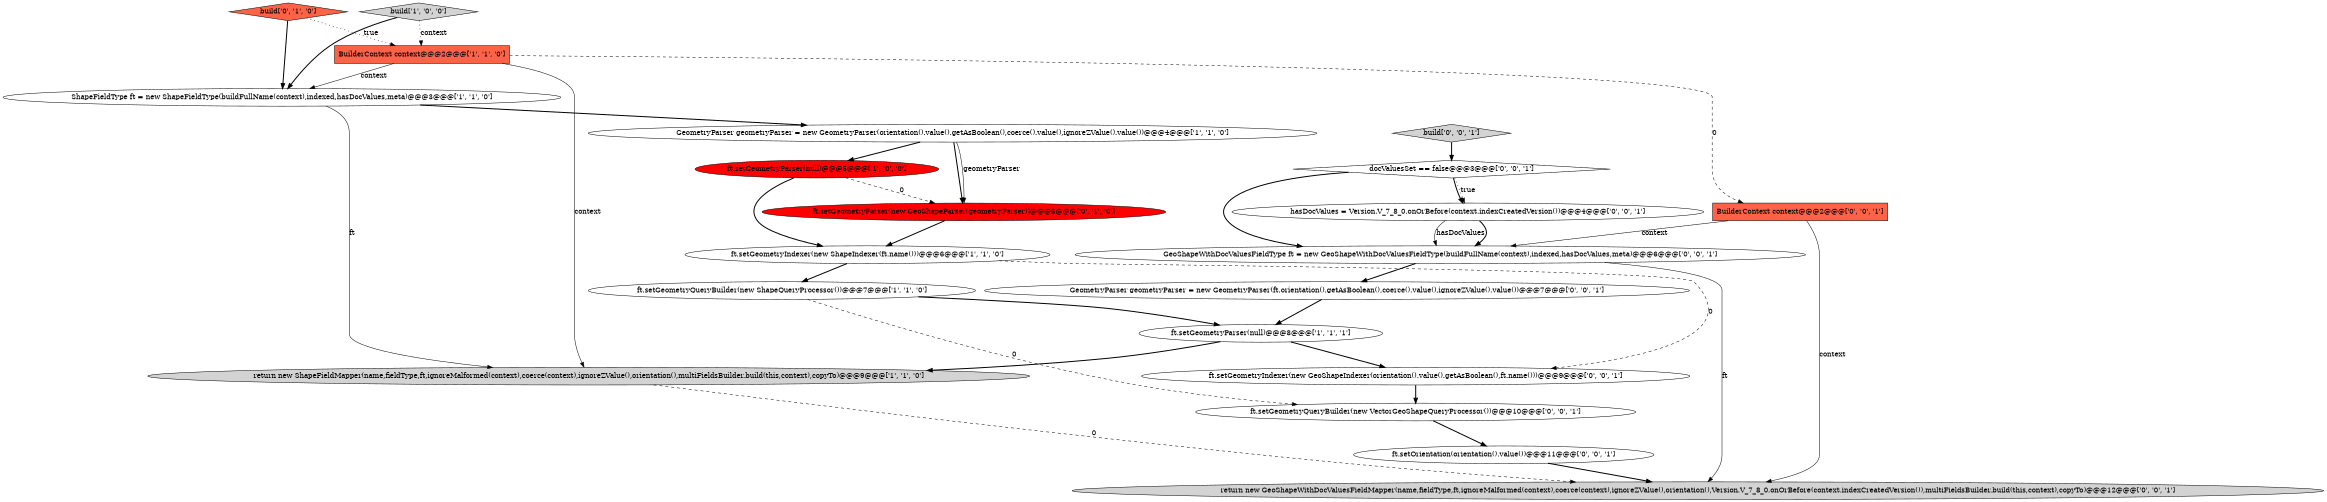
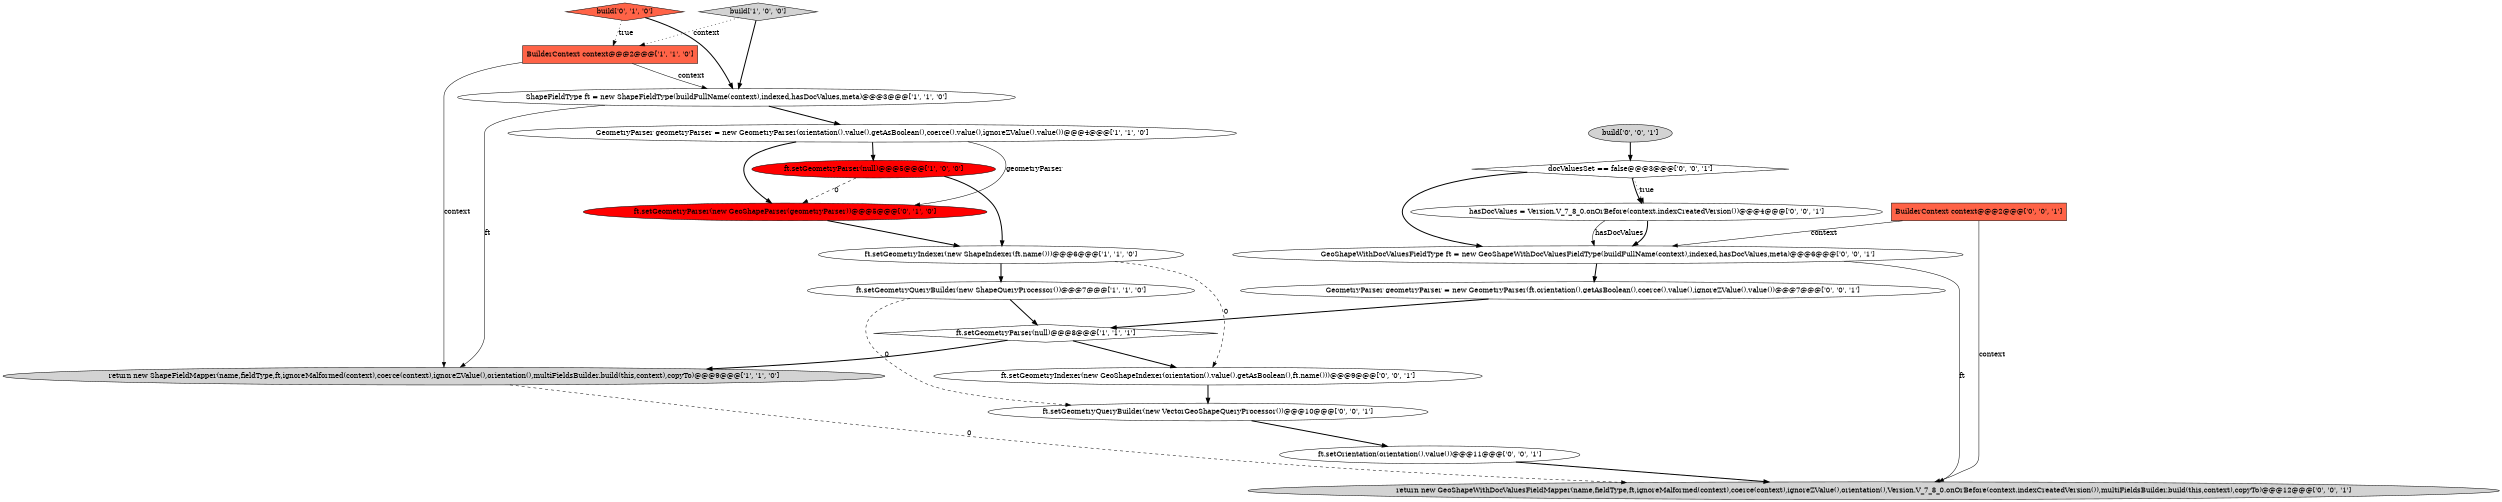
(1170, 65) -> none
(1452, 133) -> (1630, 133)
(1261, 333) -> (1046, 333)
